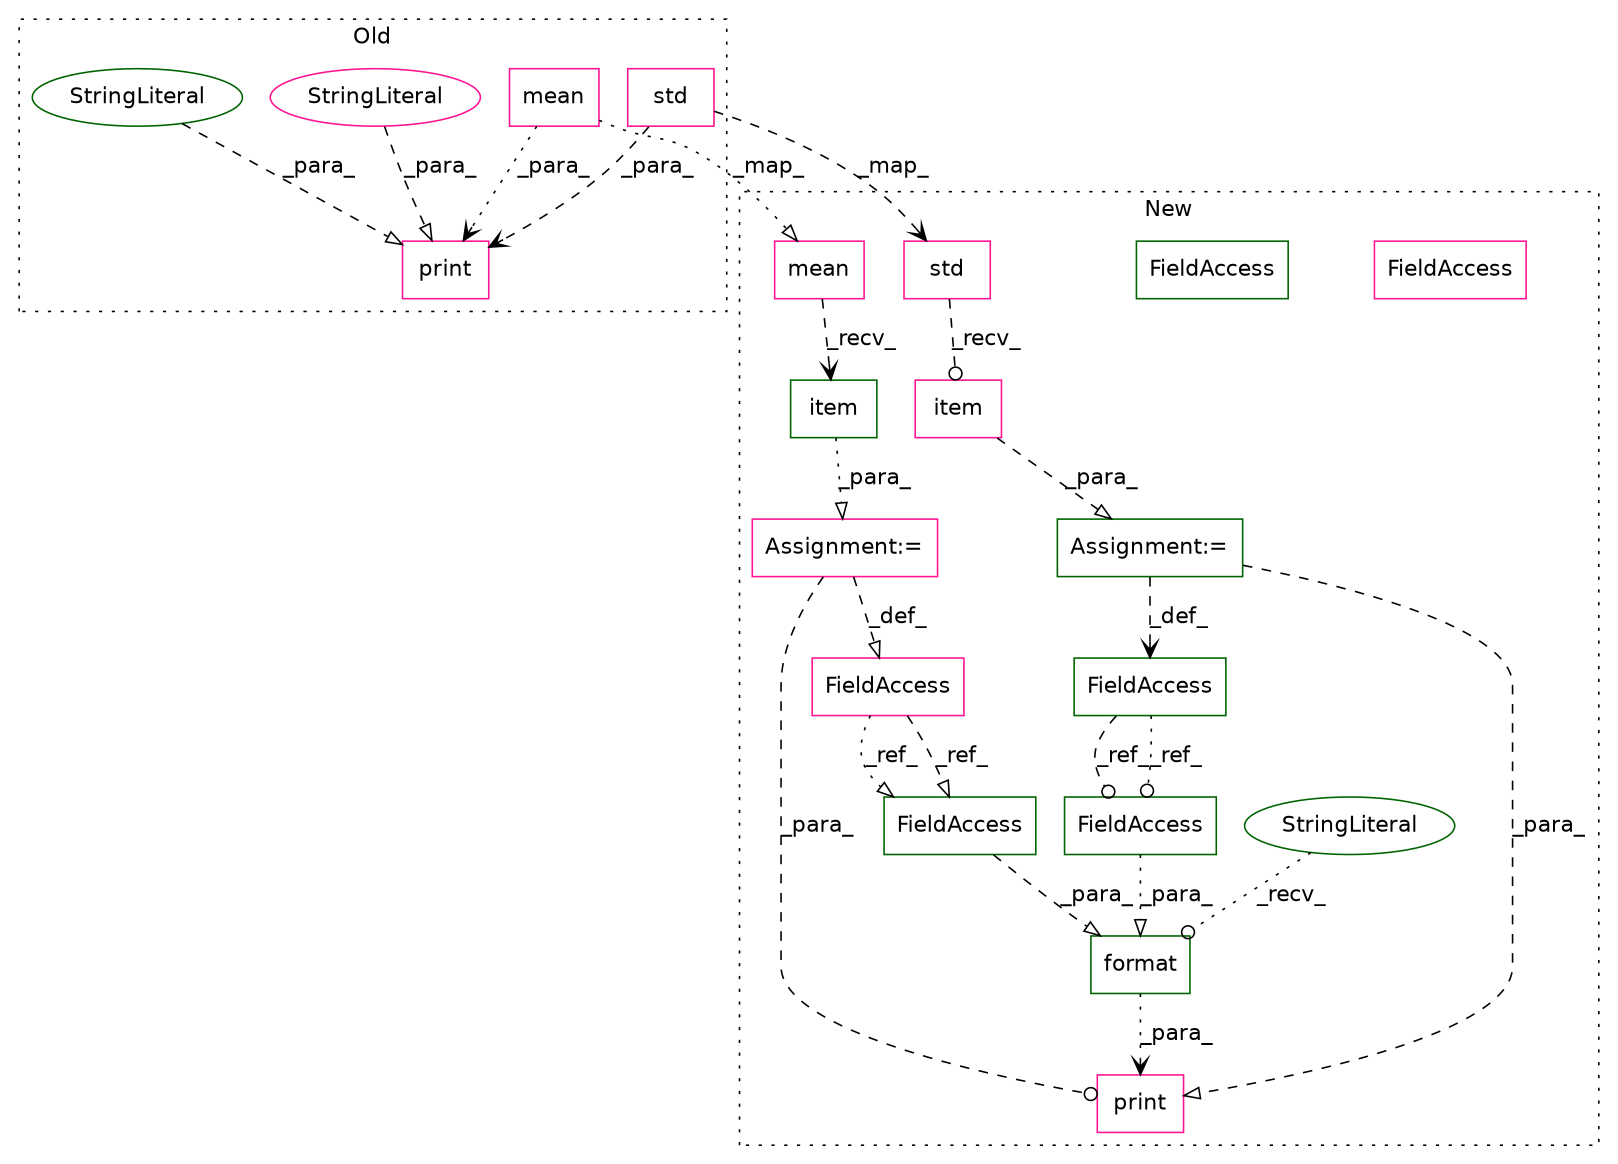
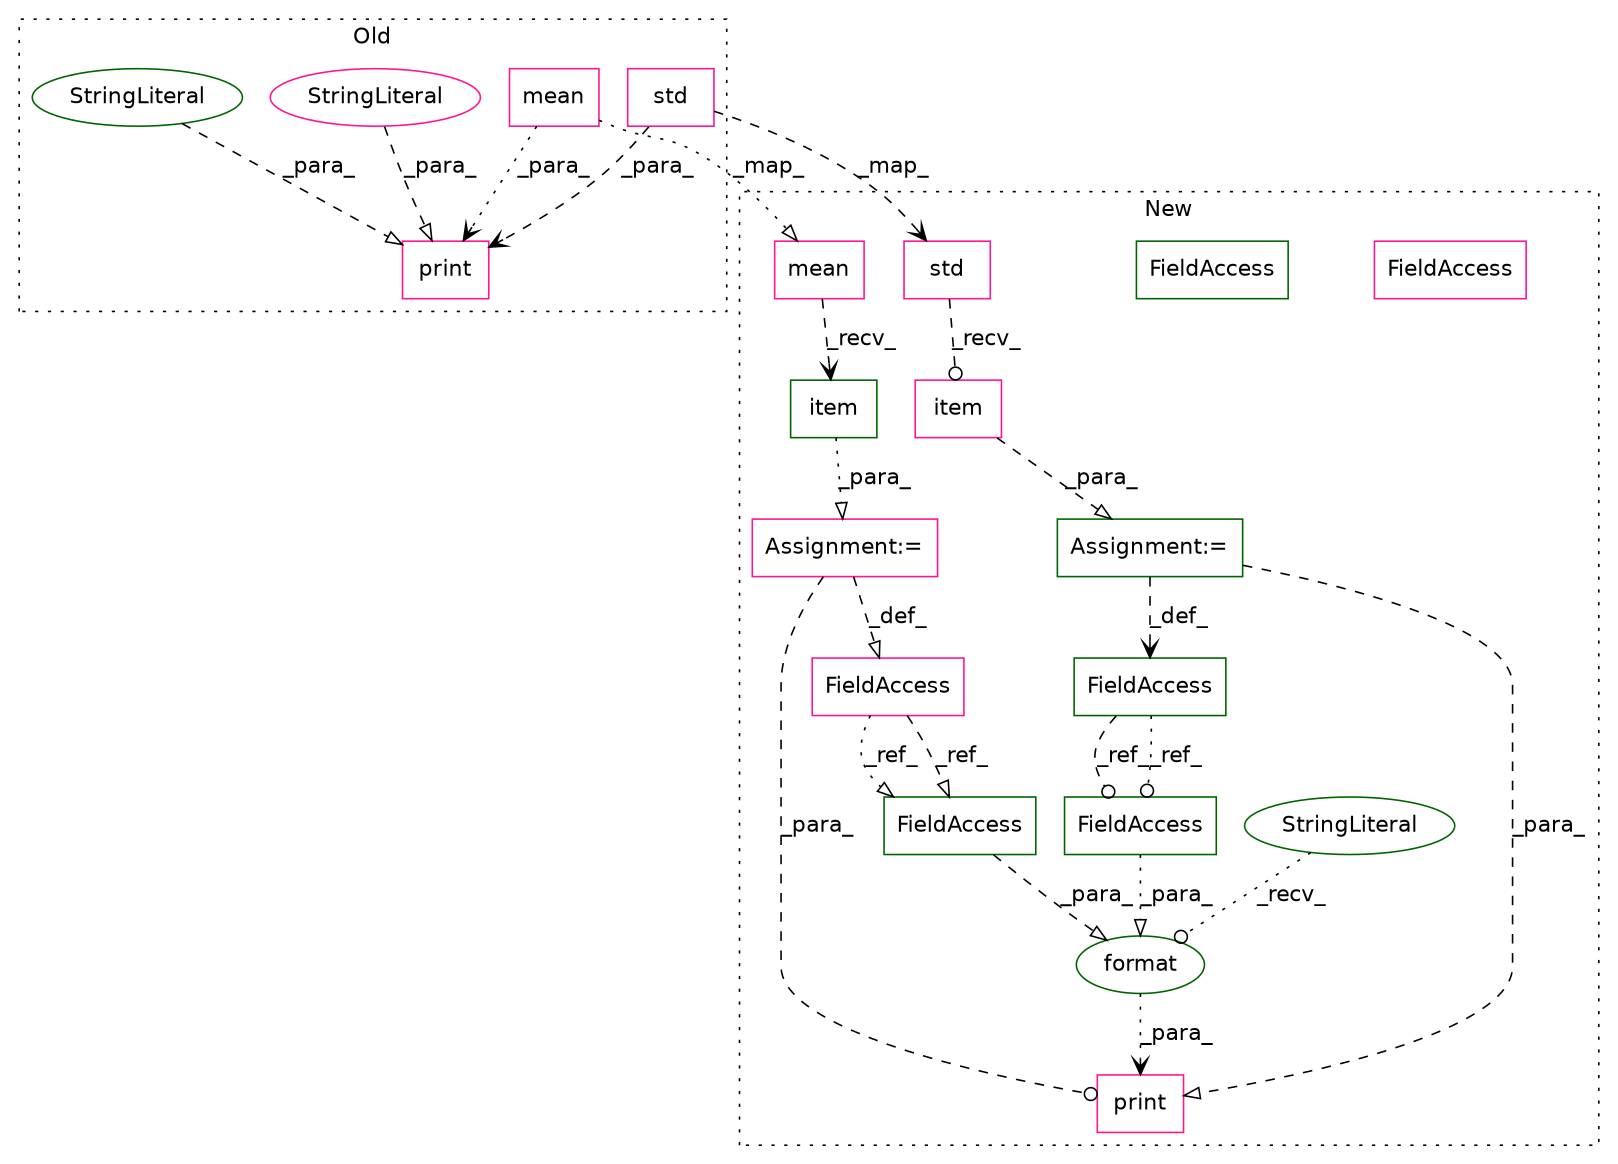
(1140, 965) -> (1140, 965)
